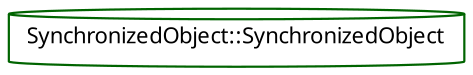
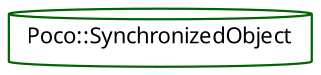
(237, 38) -> (160, 38)
